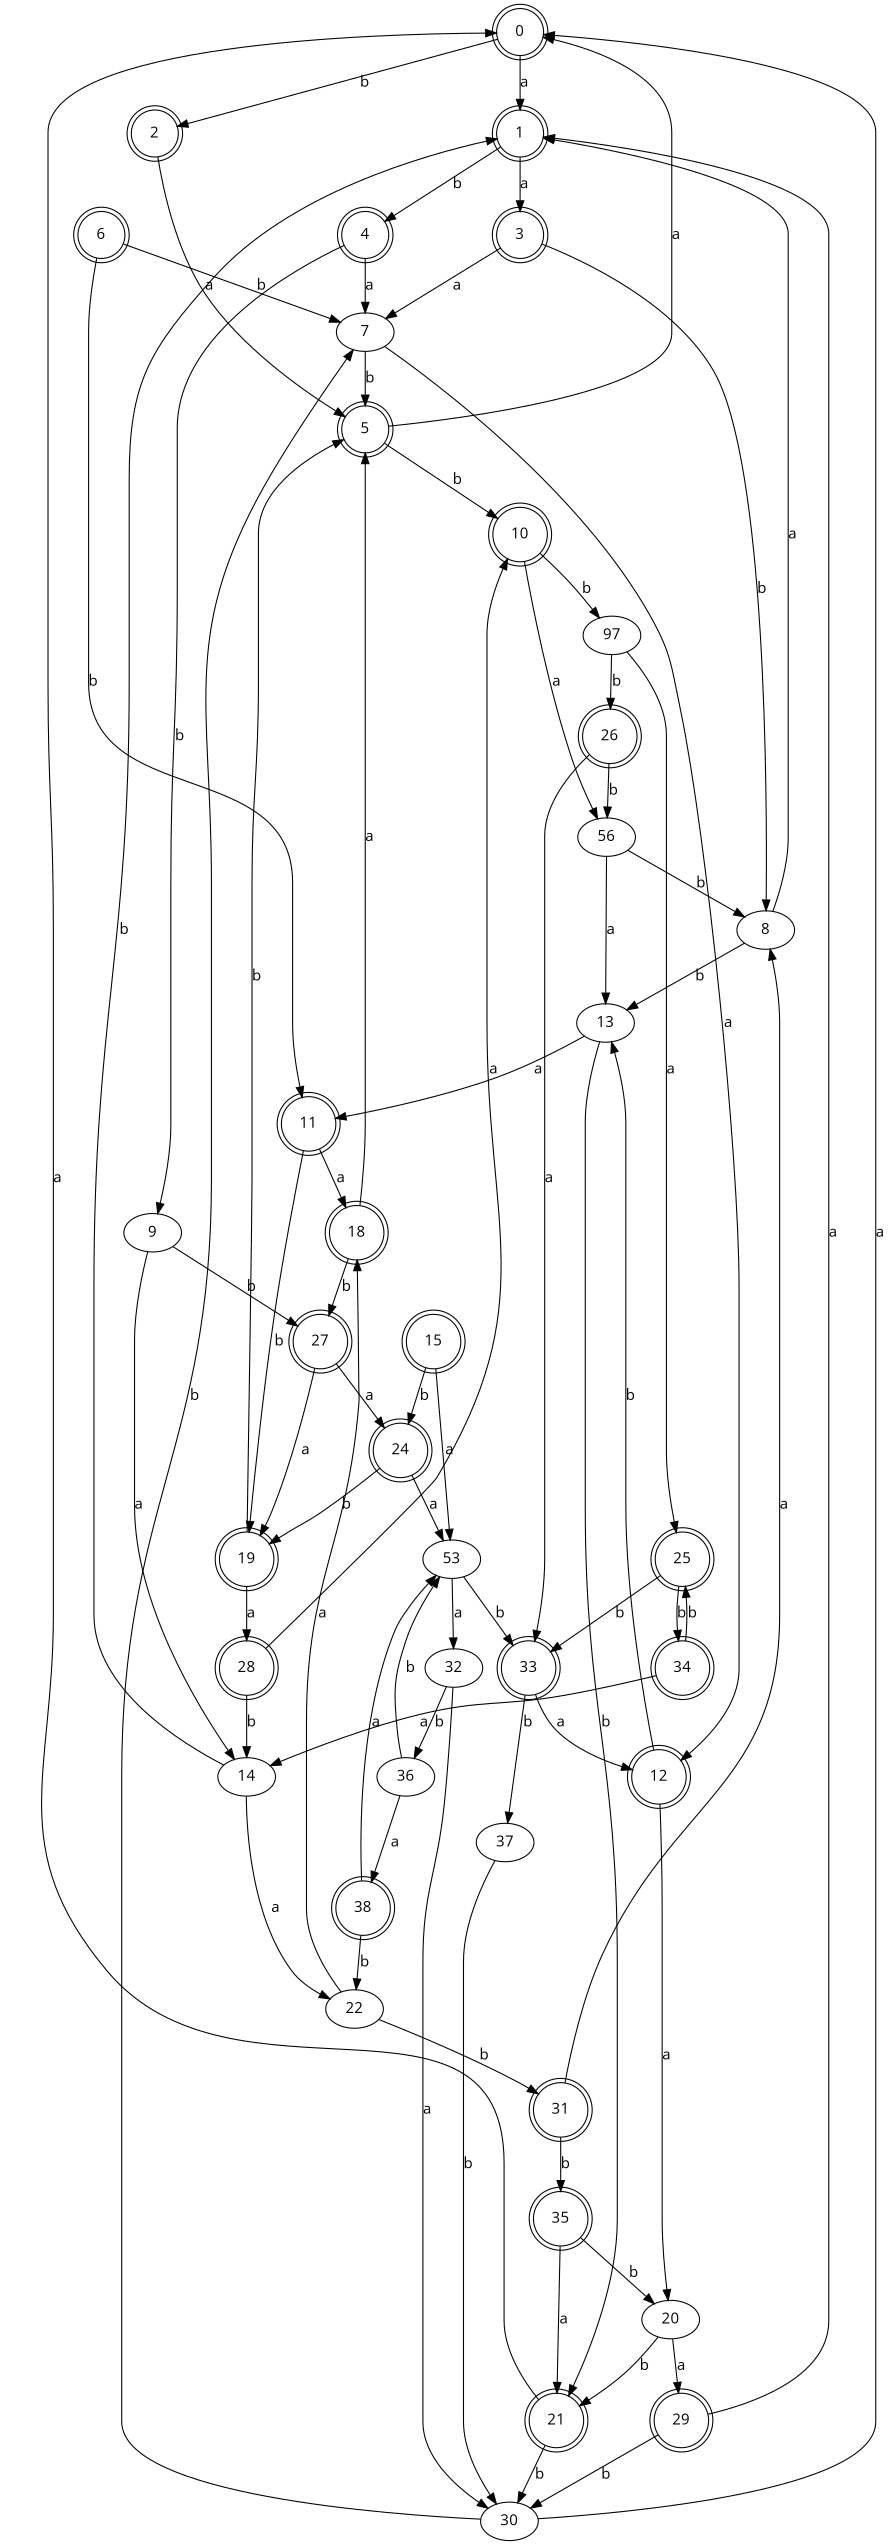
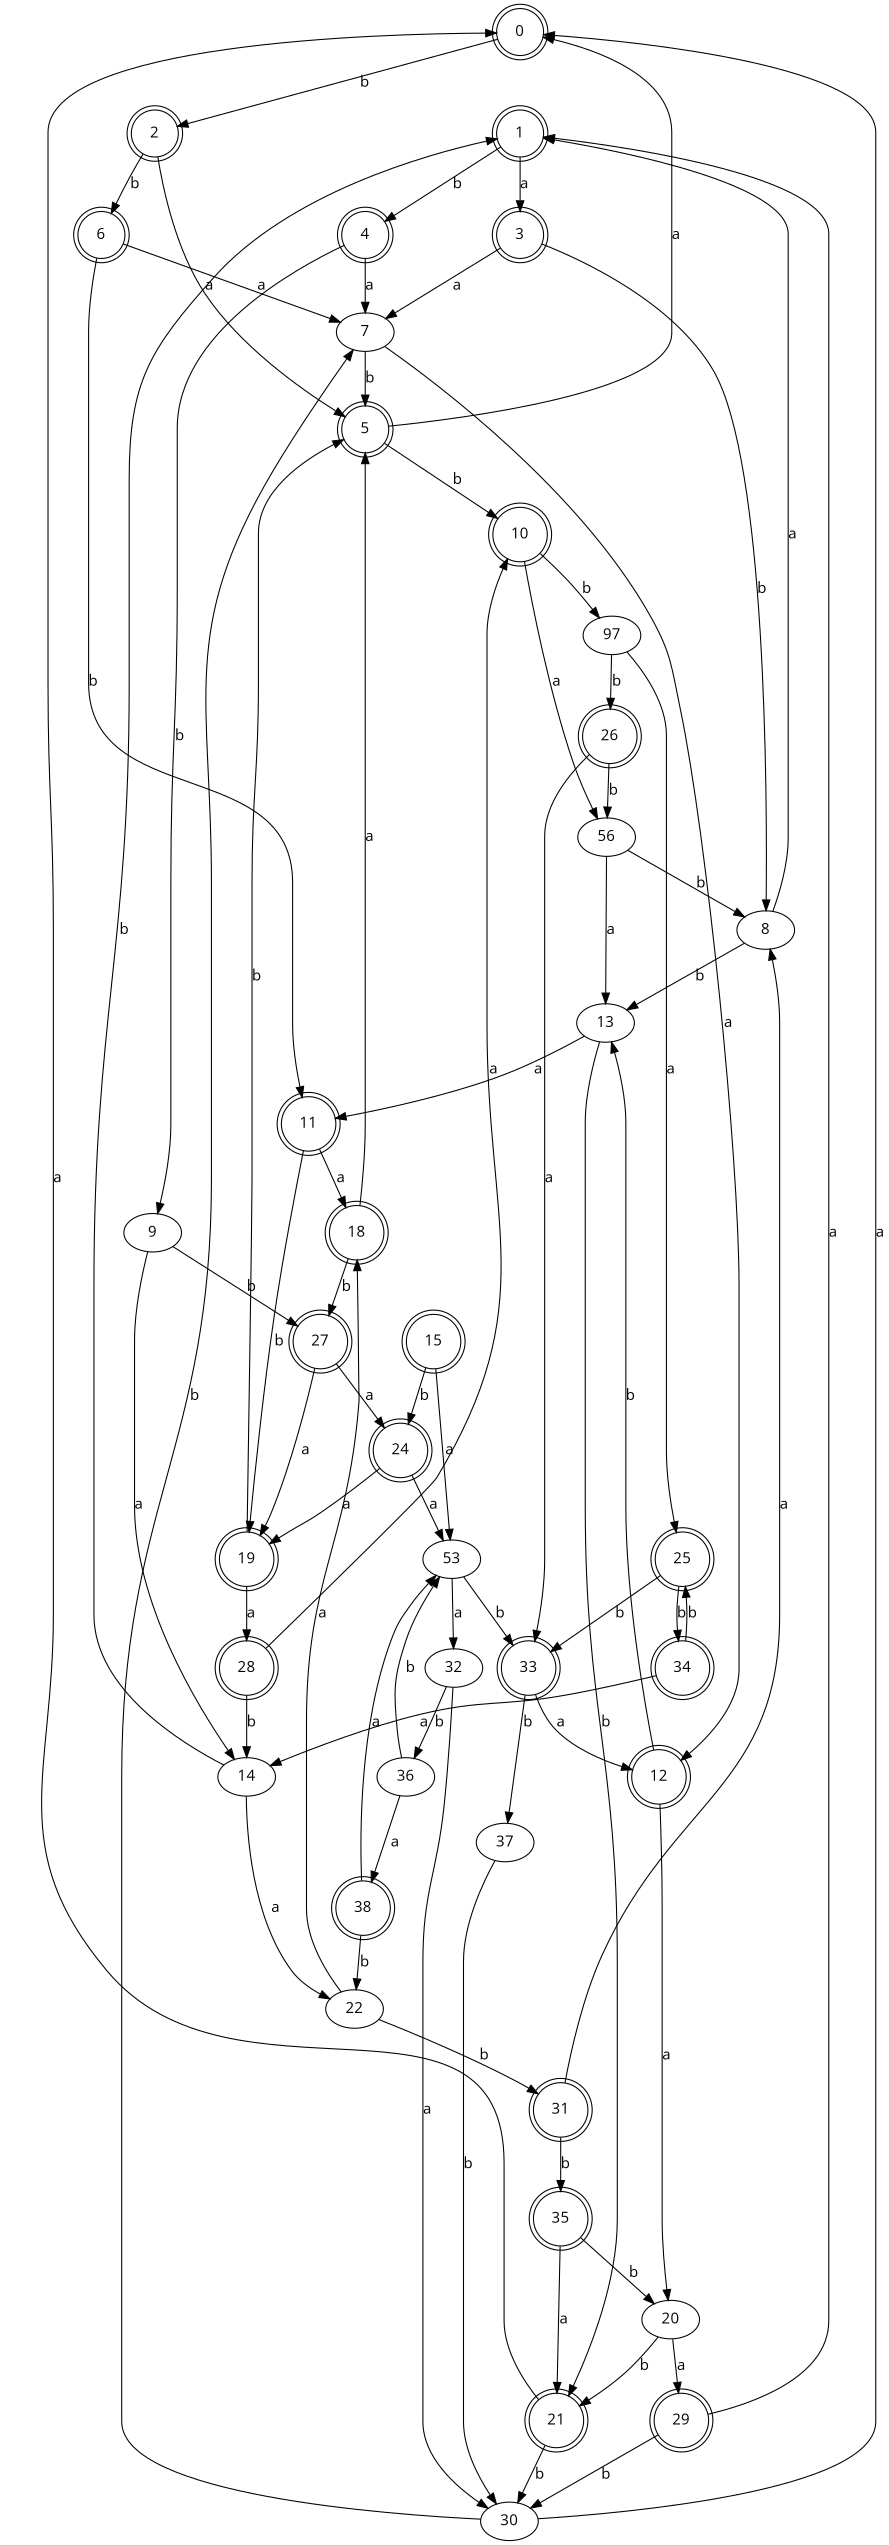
(520, 77) -> none
none -> (129, 179)
(262, 286) -> (262, 286)
(347, 1505) -> (347, 1505)
